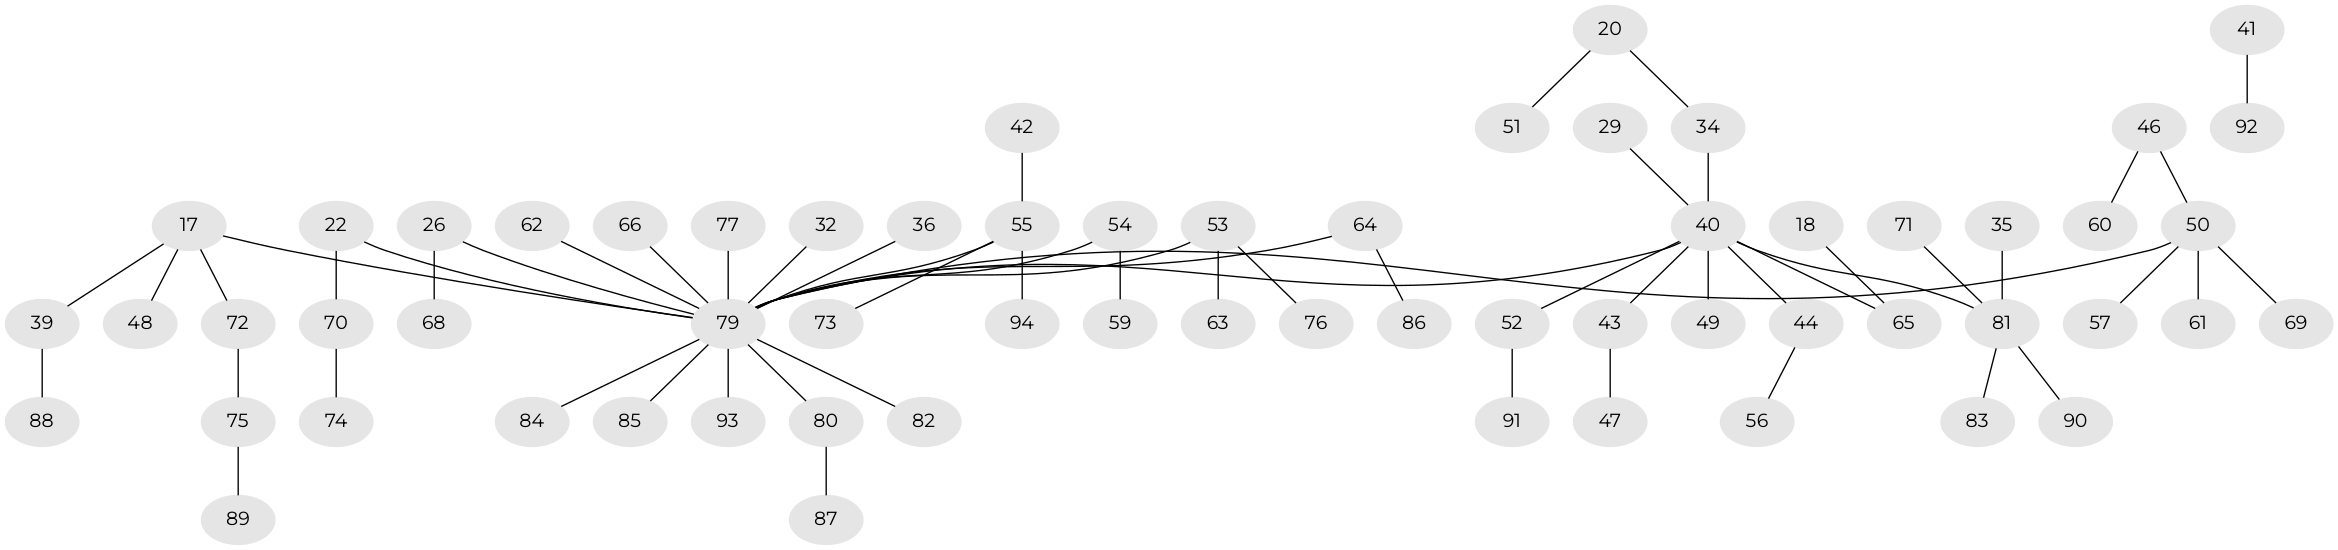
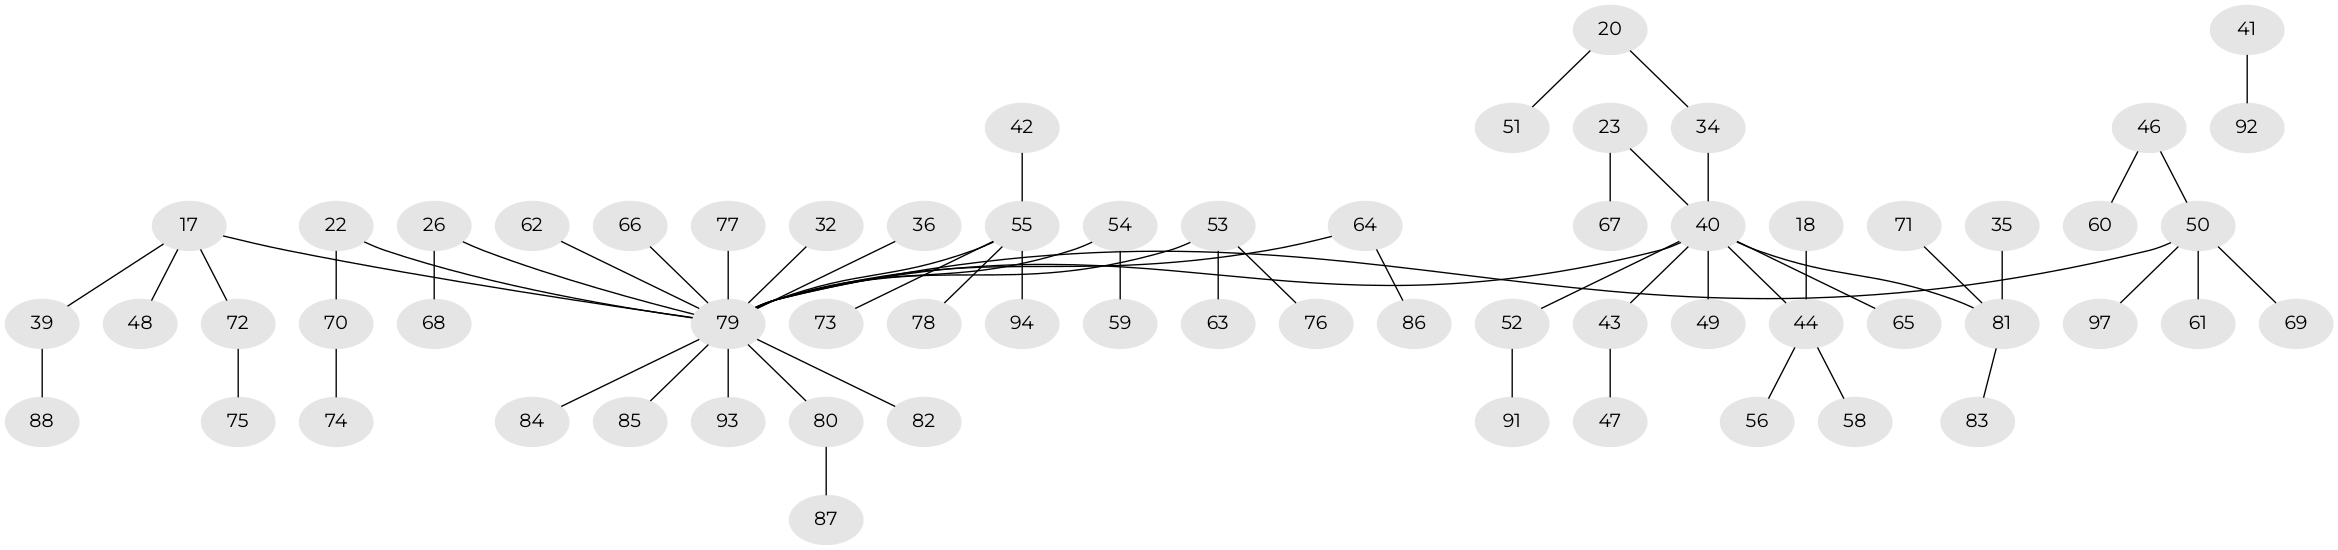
(1610, 128) -> (1610, 128)
none -> (1610, 226)
(1843, 264) -> (1806, 285)
none -> (924, 324)
(2100, 324) -> (2100, 324)
none -> (1855, 422)
(2076, 422) -> none
(238, 520) -> none
